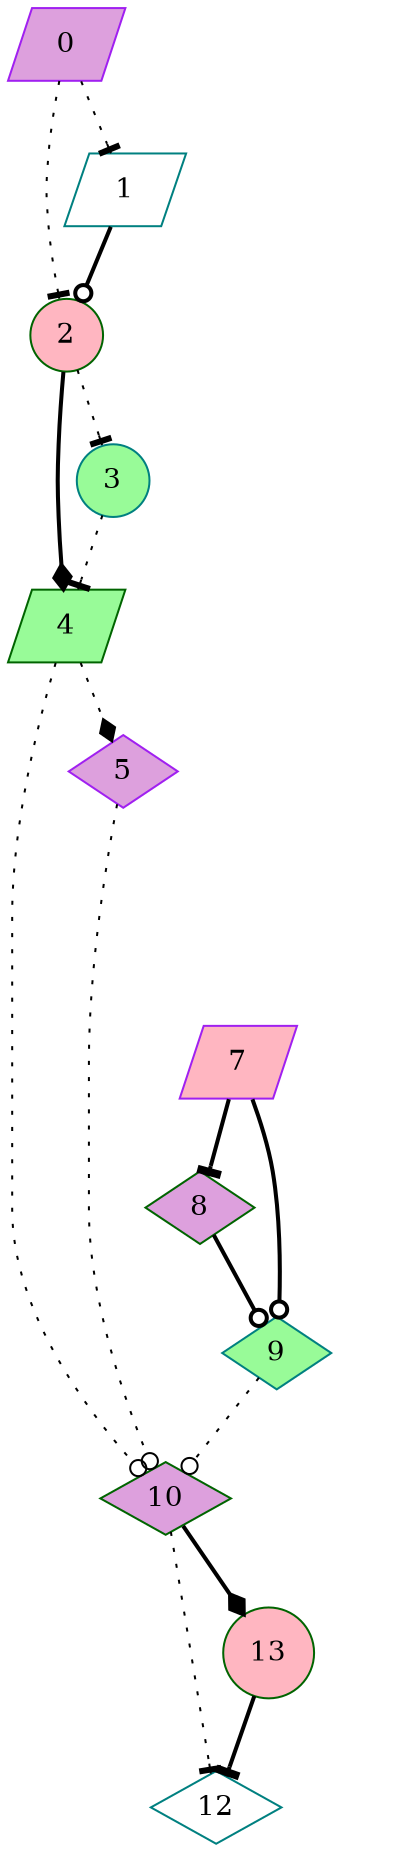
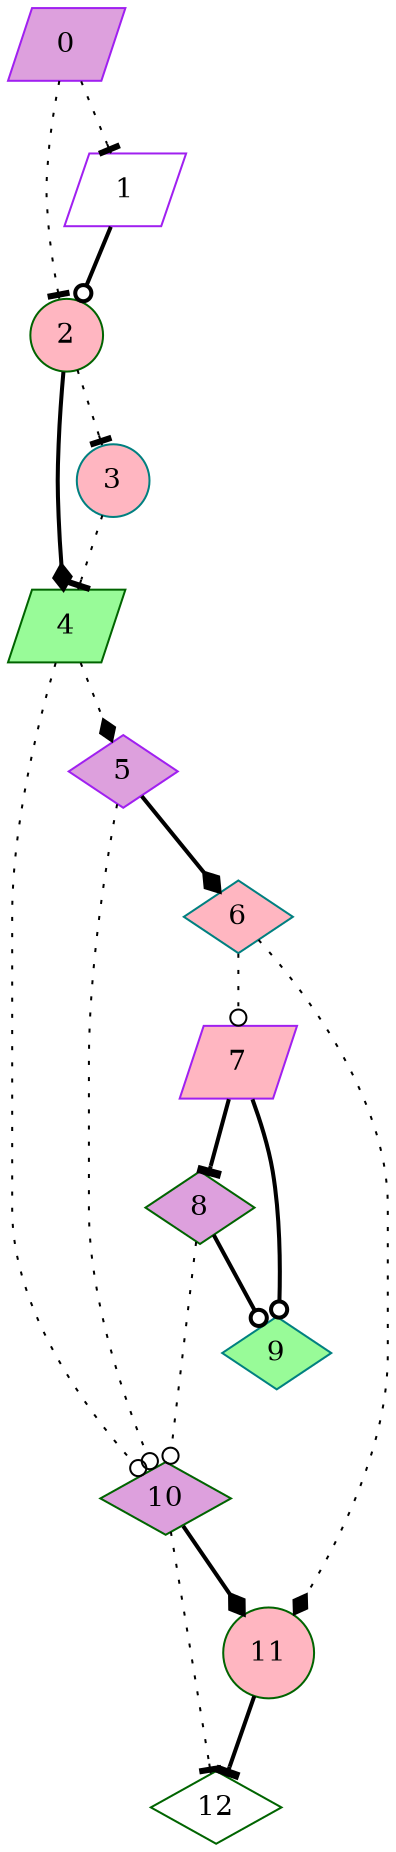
(125, 190) -> (125, 190)
(113, 481) -> (113, 481)
none -> (238, 917)
(227, 1419) -> (184, 1345)
(269, 1653) -> (269, 1653)
(216, 1807) -> (216, 1807)
